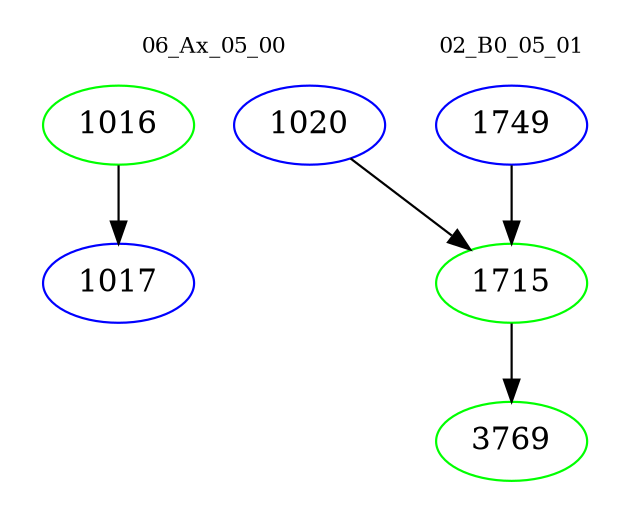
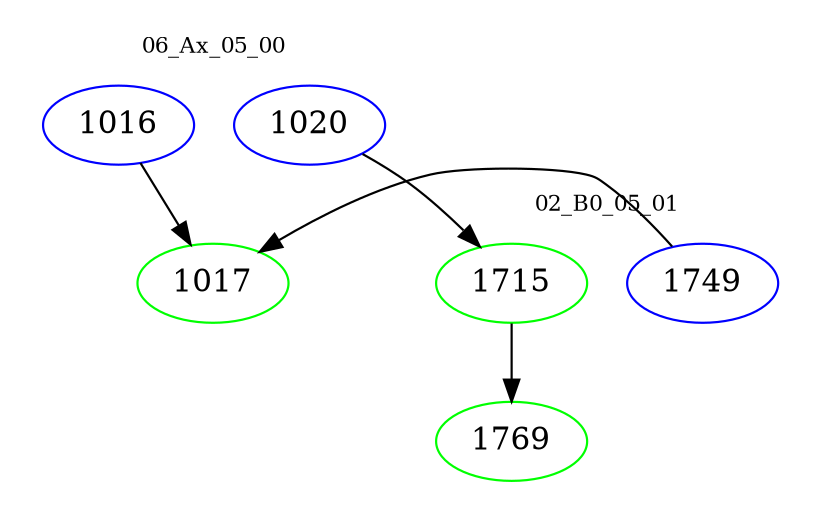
(119, 125) -> (119, 125)
(512, 193) -> (482, 169)
(119, 283) -> (213, 283)
(512, 441) -> (512, 441)
